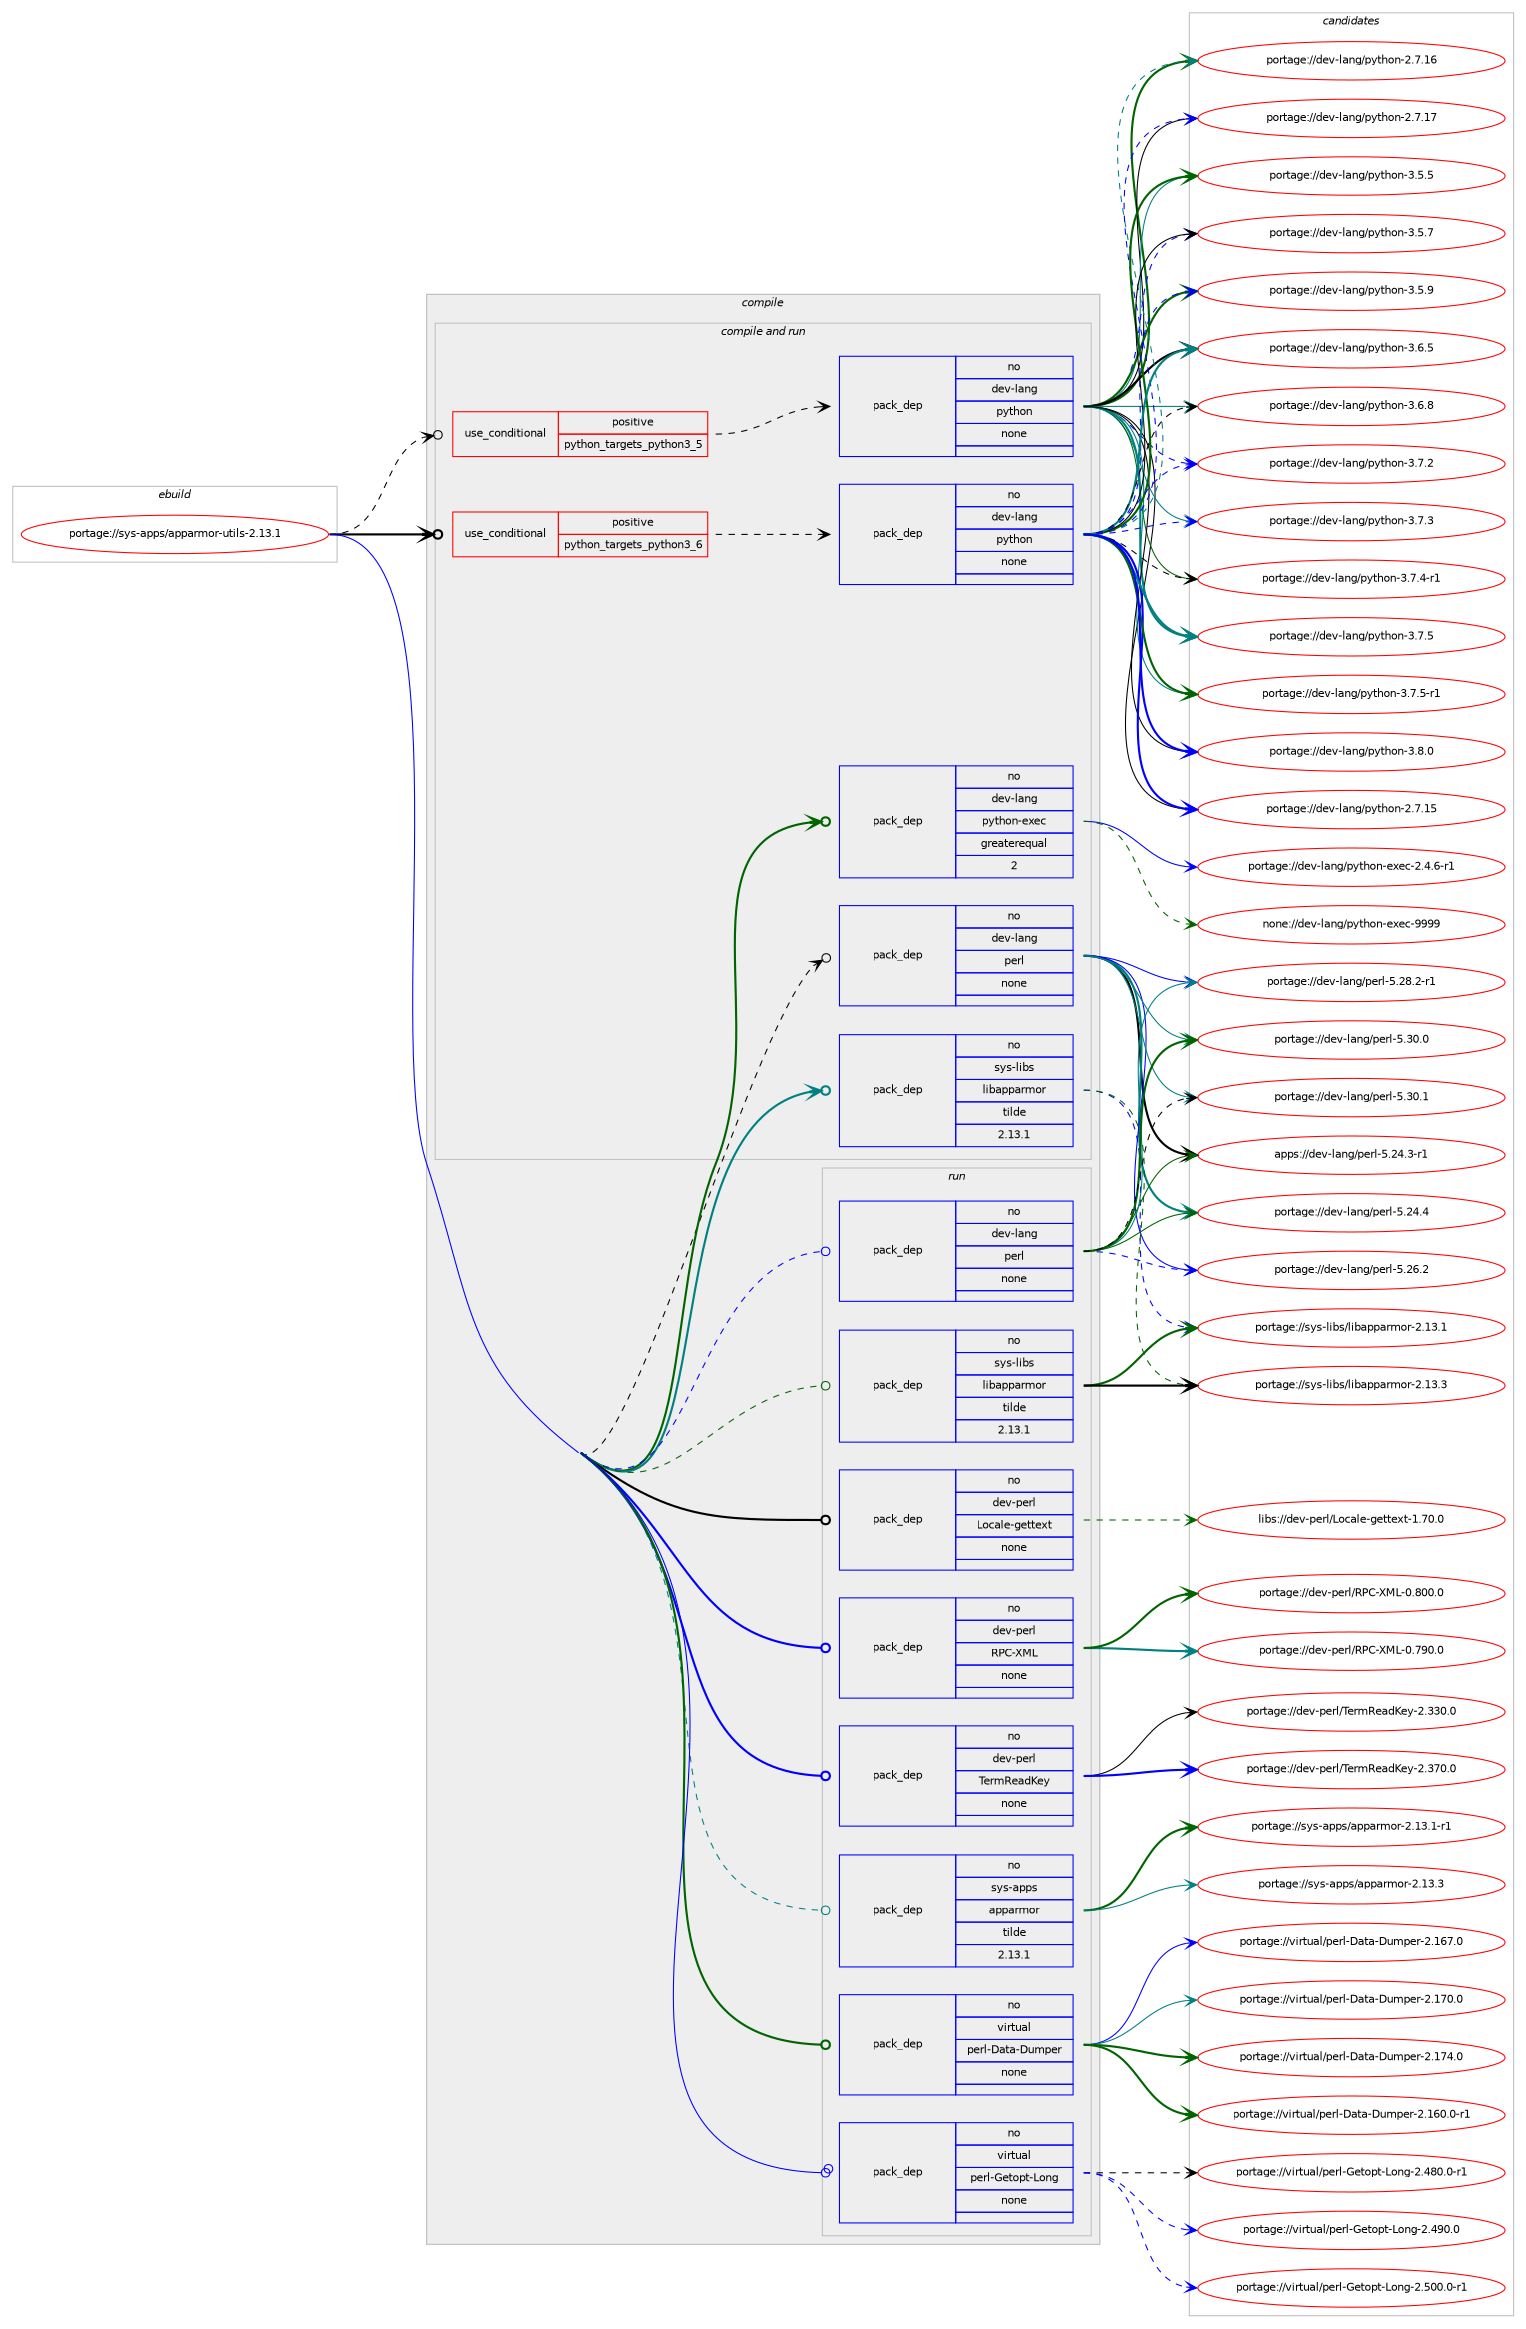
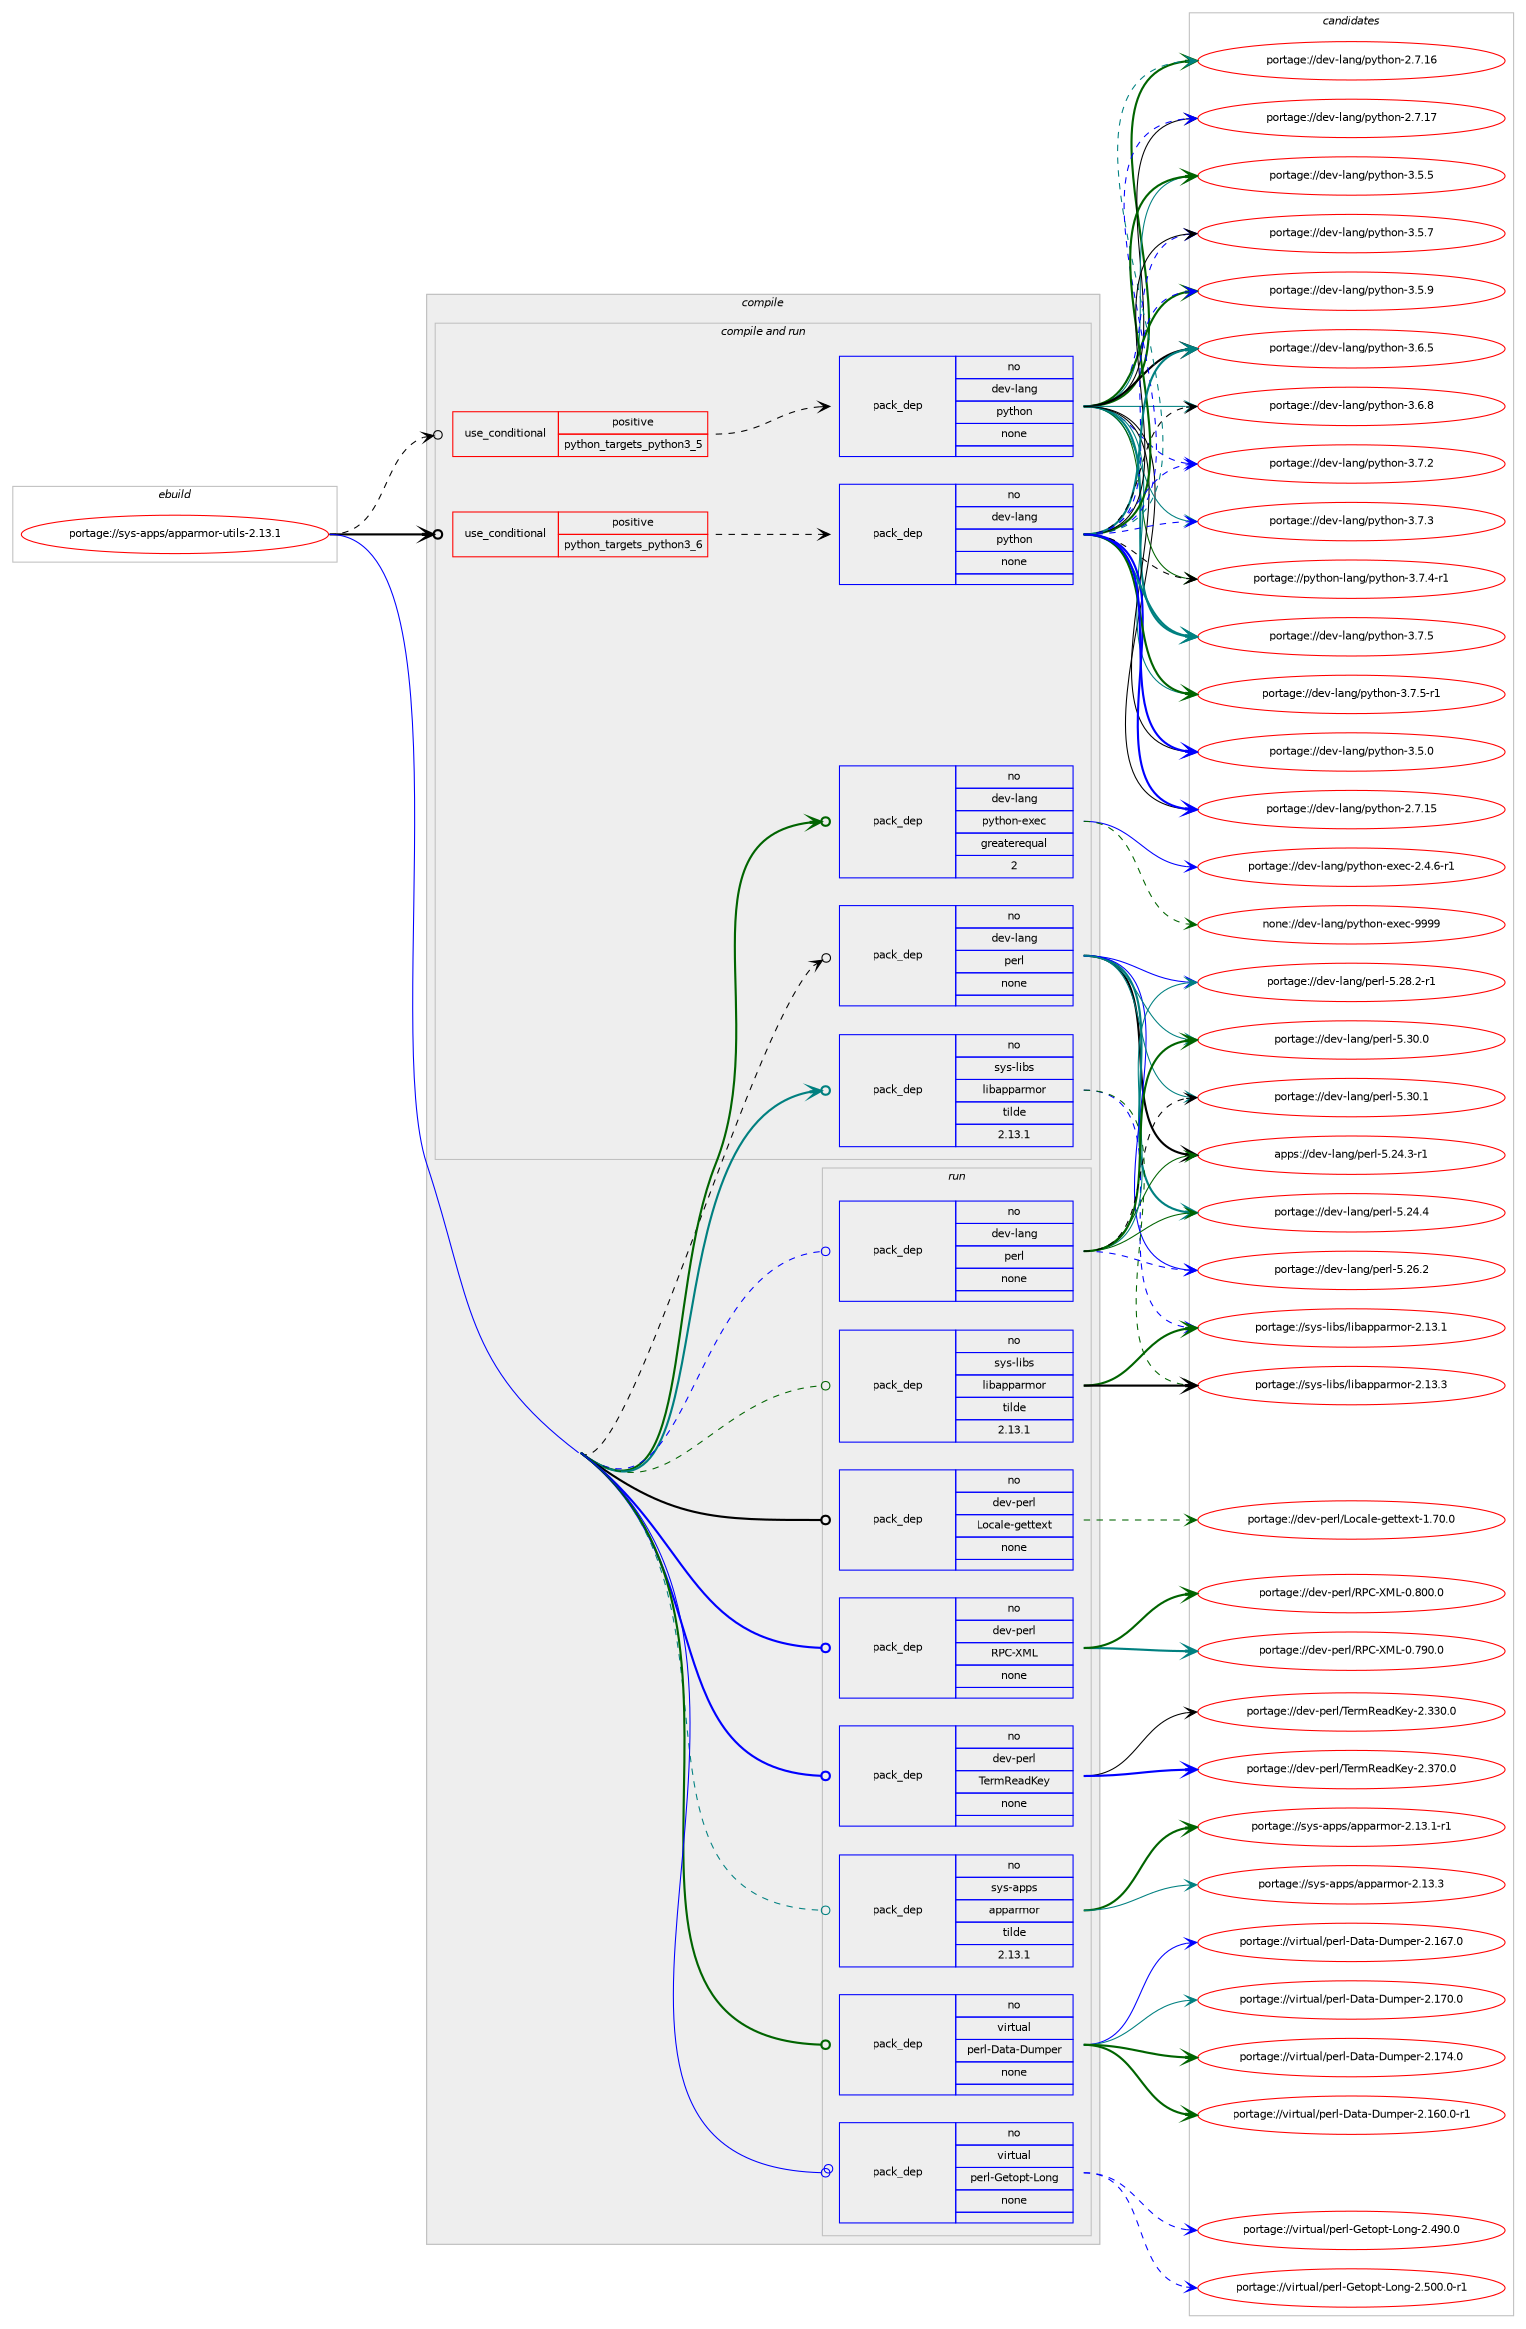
(1351, 579) -> (1351, 579)
(1351, 752) -> (1351, 752)
(1351, 1520) -> (1351, 1520)
(1351, 2173) -> none
